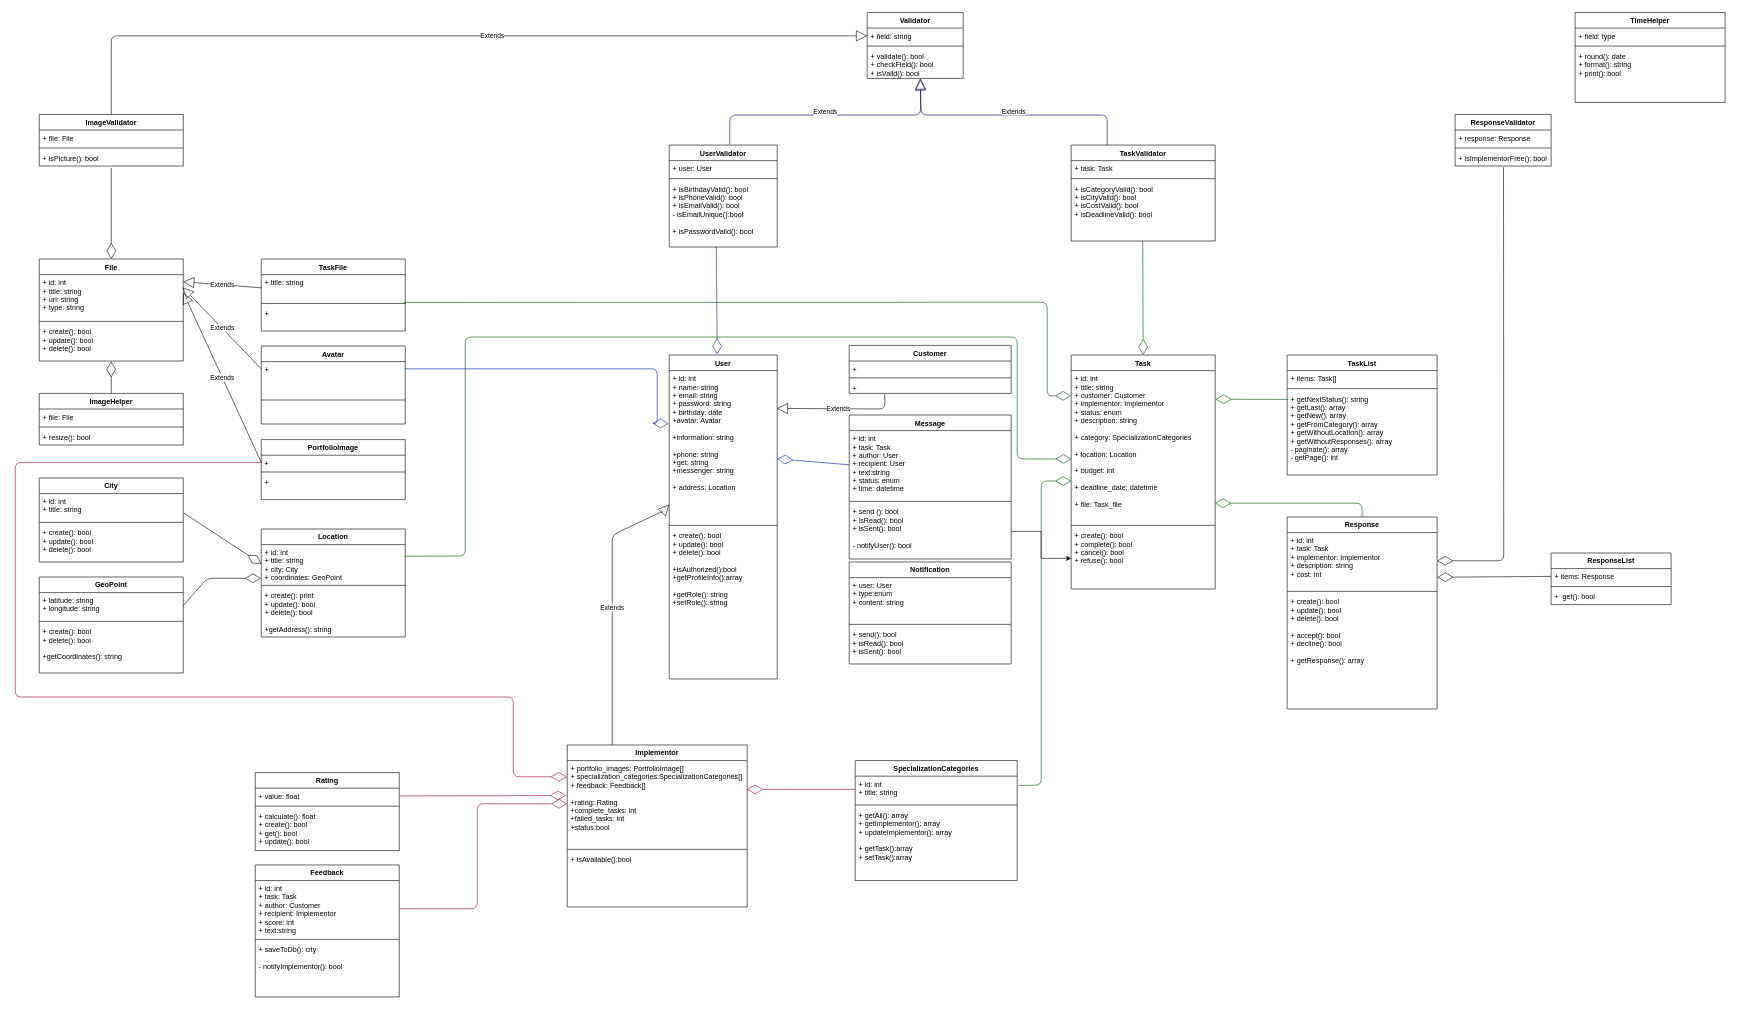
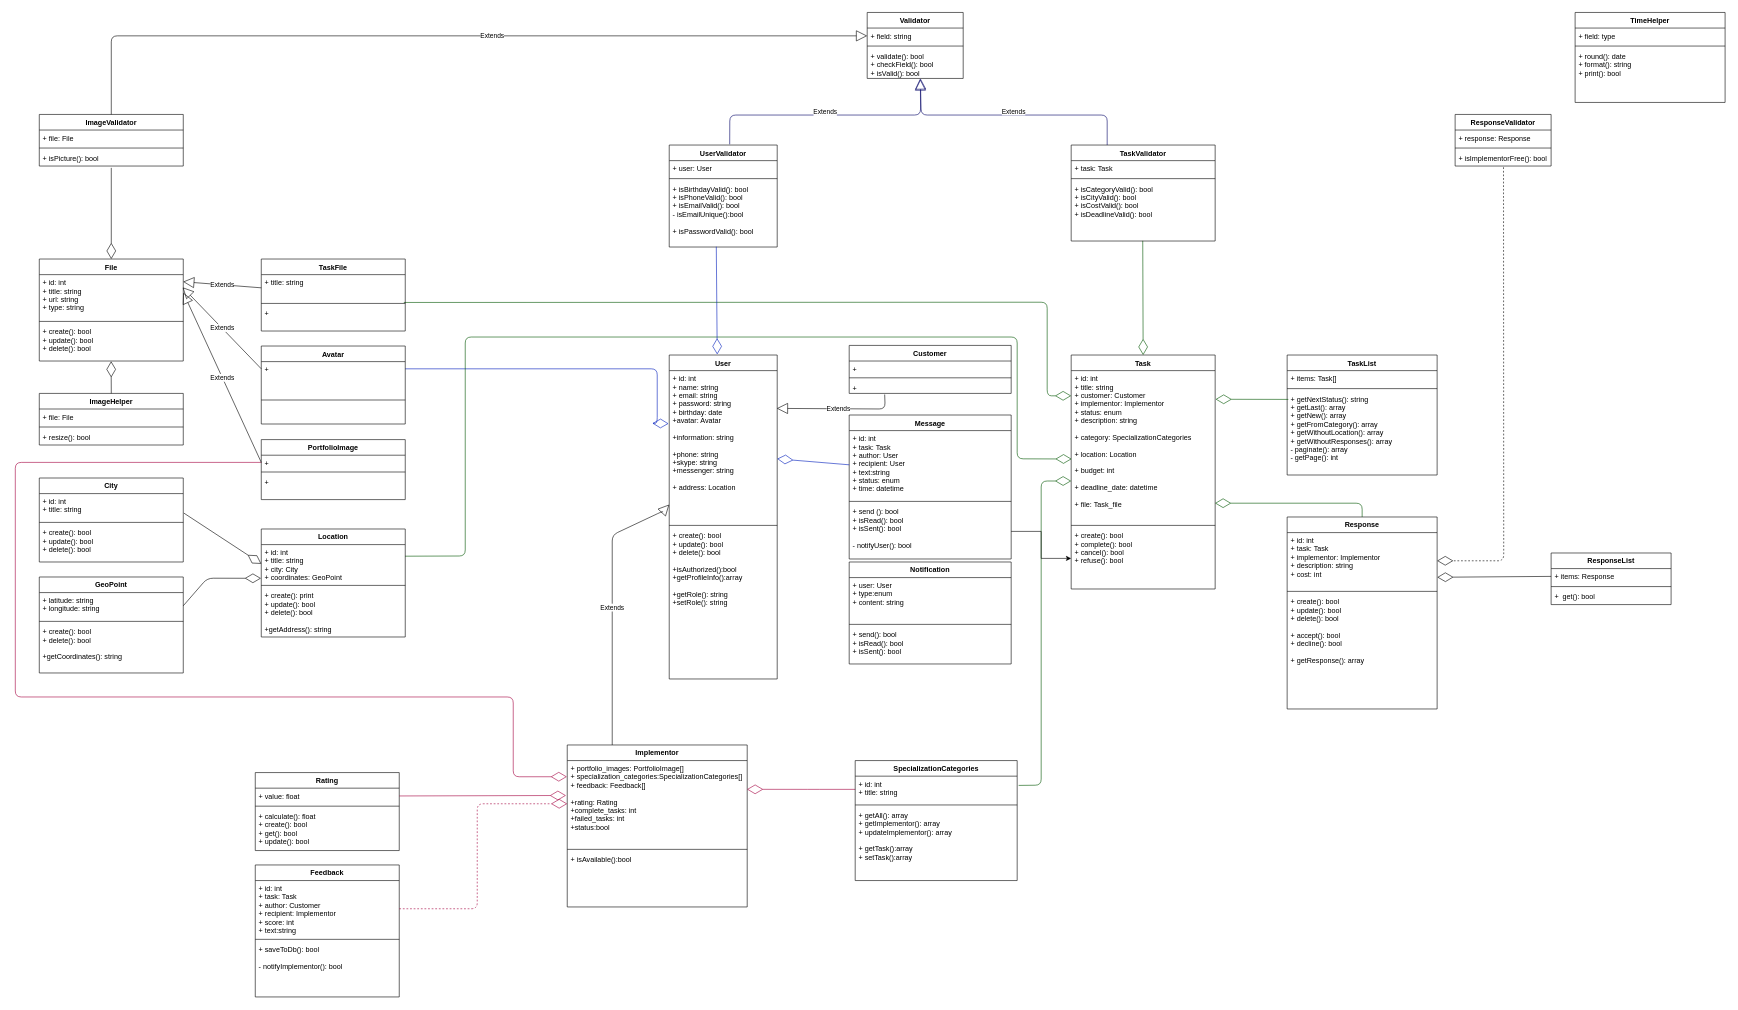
(686, 379) -> (686, 379)
(1504, 388) -> (1504, 388)
(477, 858) -> (477, 858)
(291, 950) -> (291, 950)
